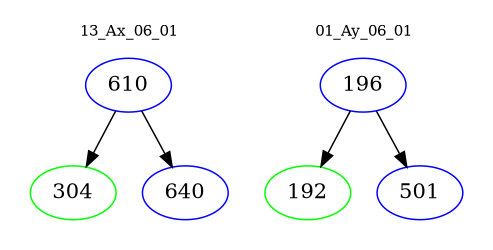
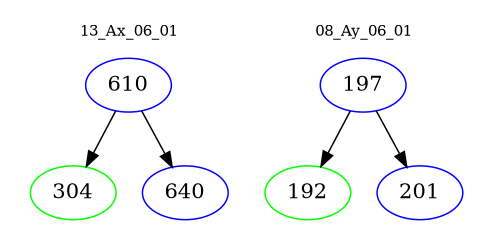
(364, 32) -> (364, 32)
(363, 85) -> (363, 85)
(420, 193) -> (420, 193)
